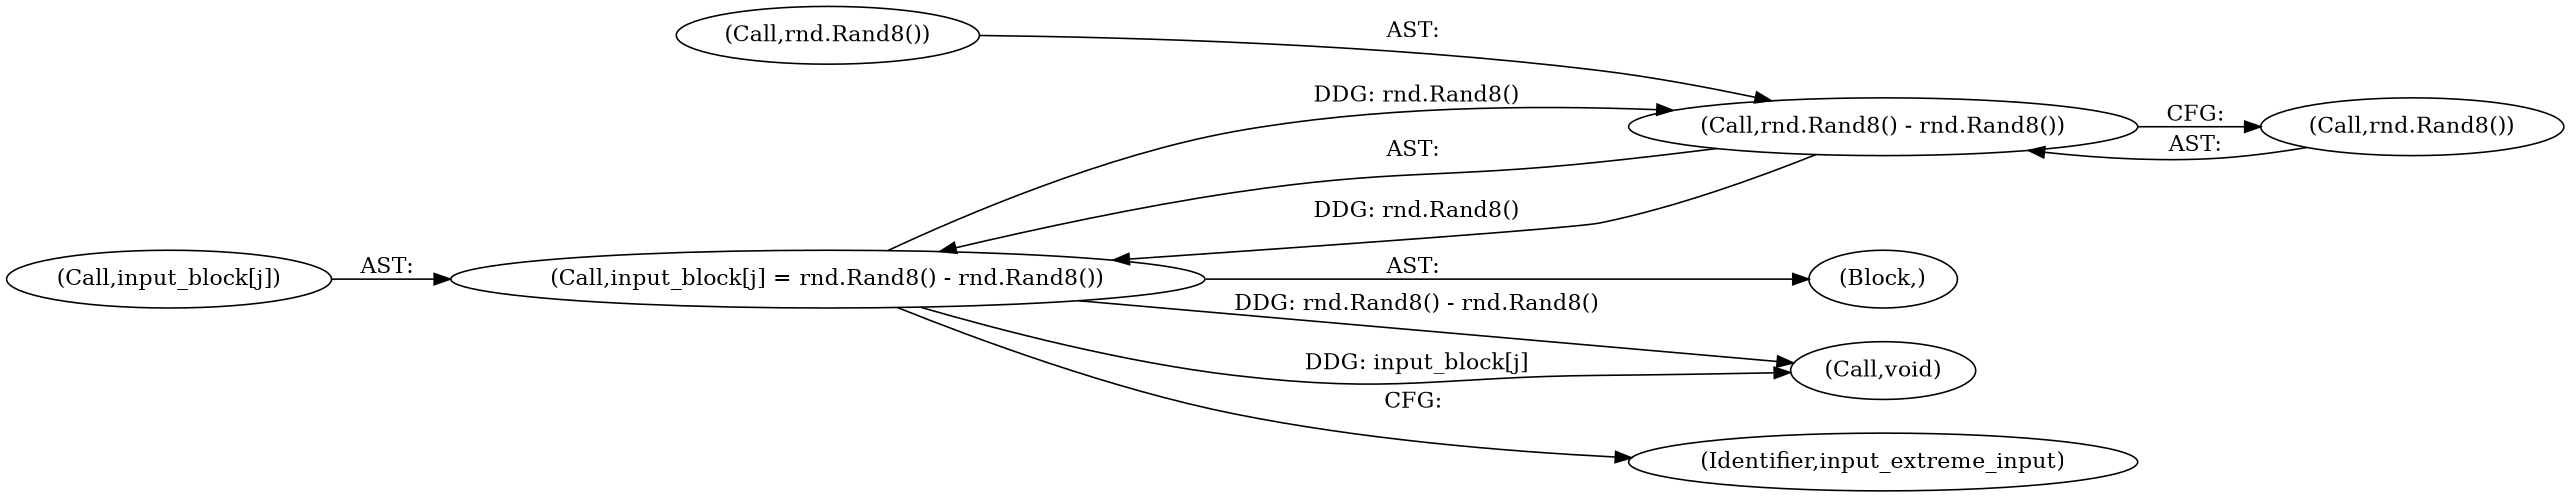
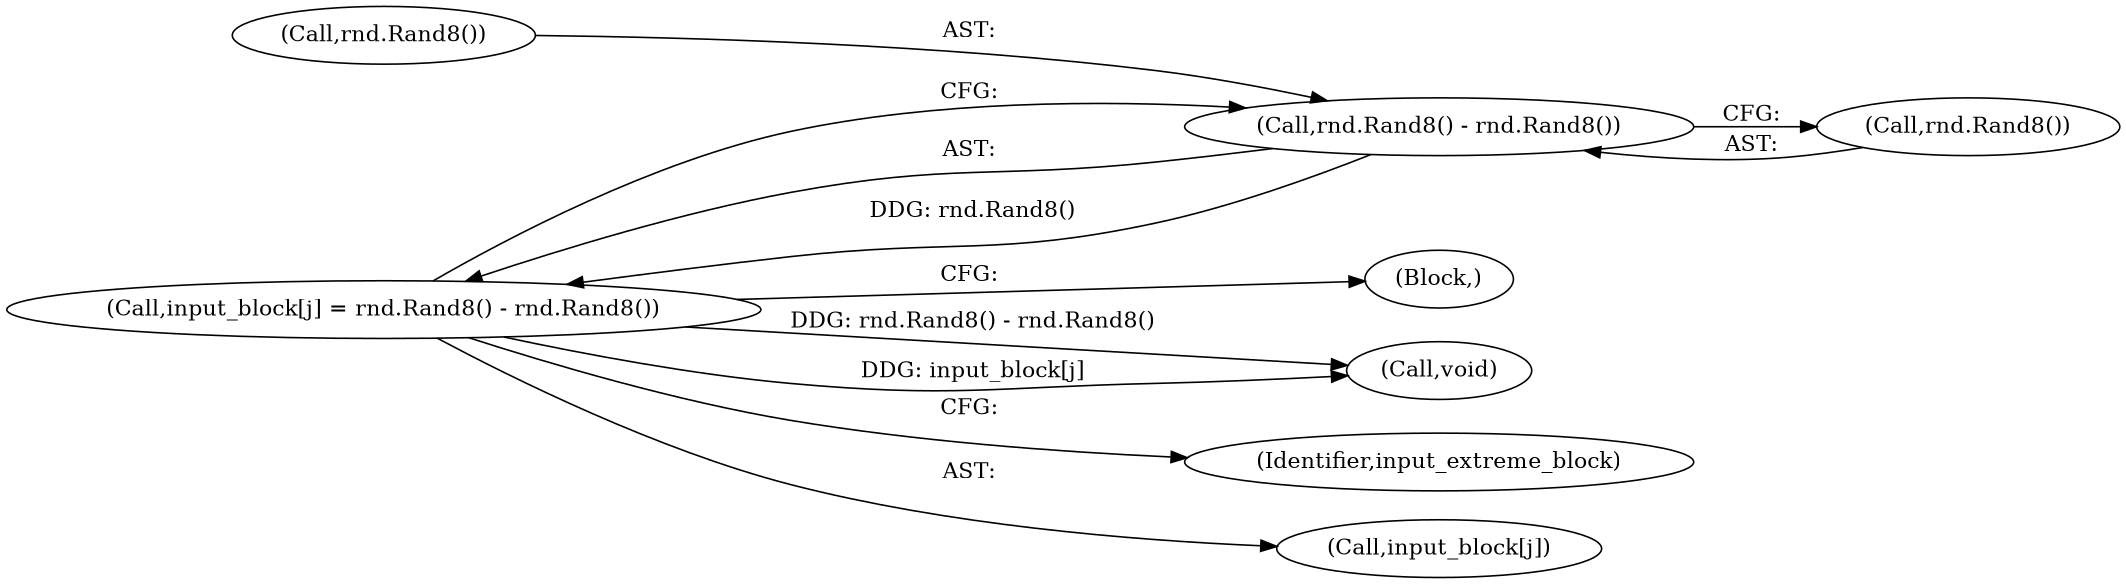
(1417, 95) -> (973, 92)
(1417, 267) -> (973, 275)
(383, 279) -> (835, 495)
(1883, 462) -> (1439, 462)
